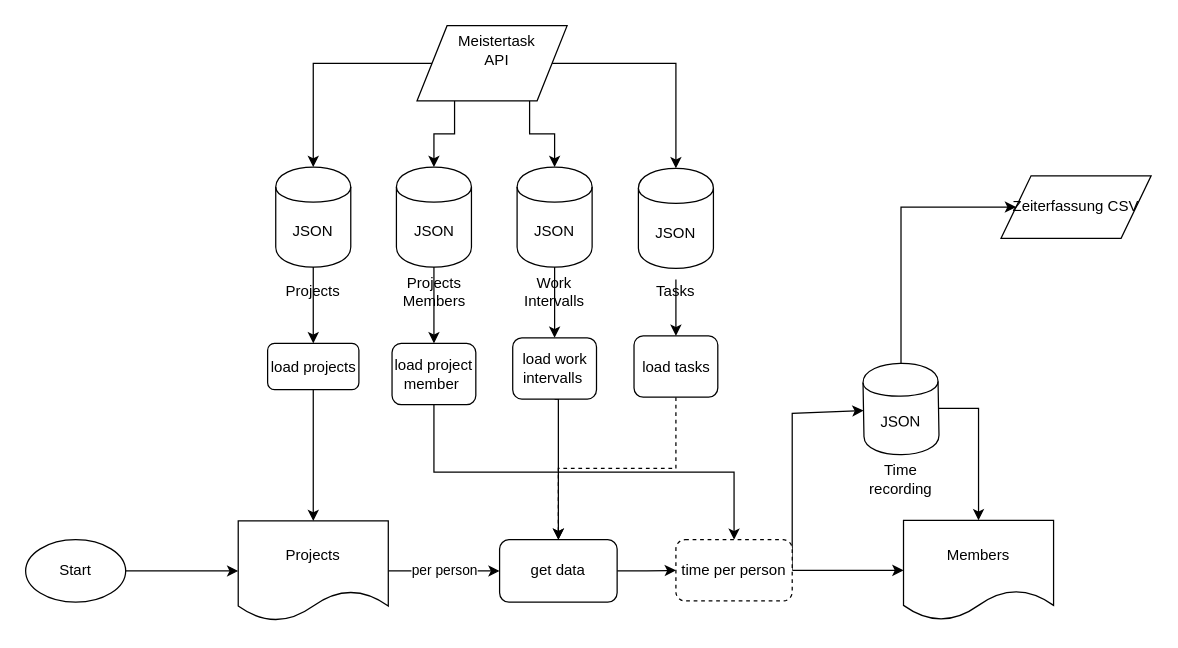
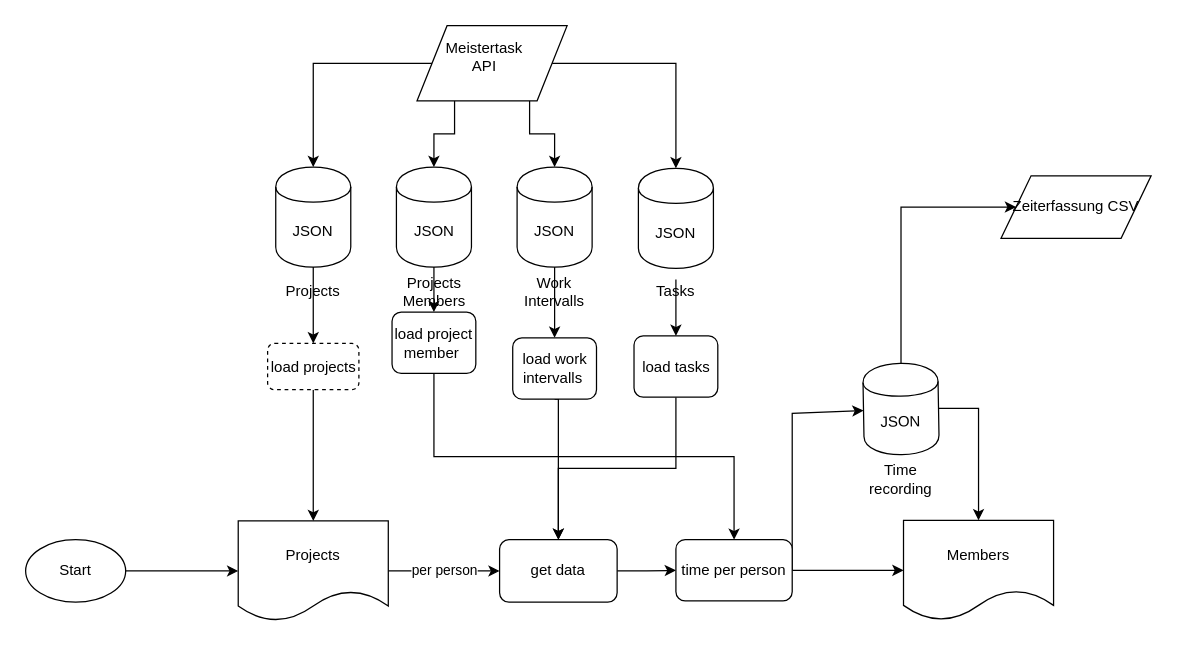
(496, 51) -> (484, 57)
(313, 366) -> (313, 366)
(434, 374) -> (434, 343)
(654, 468) -> (654, 468)
(734, 570) -> (734, 570)
